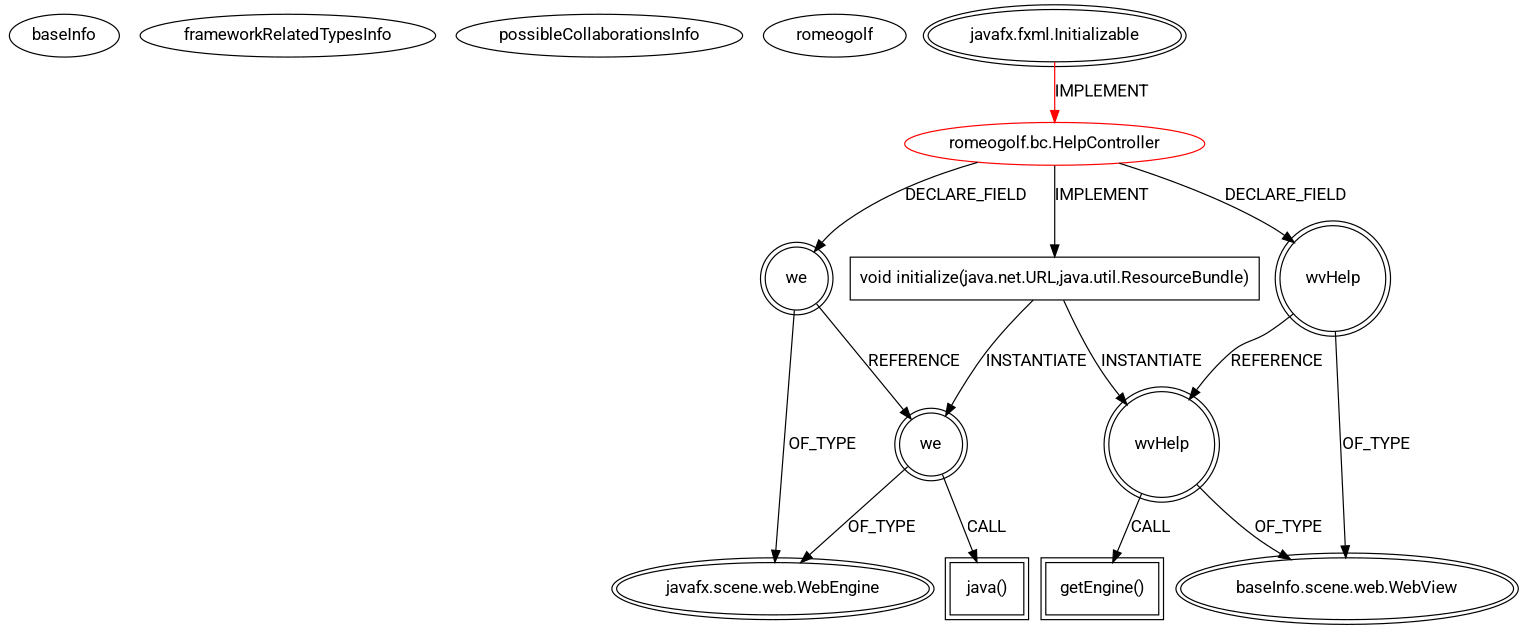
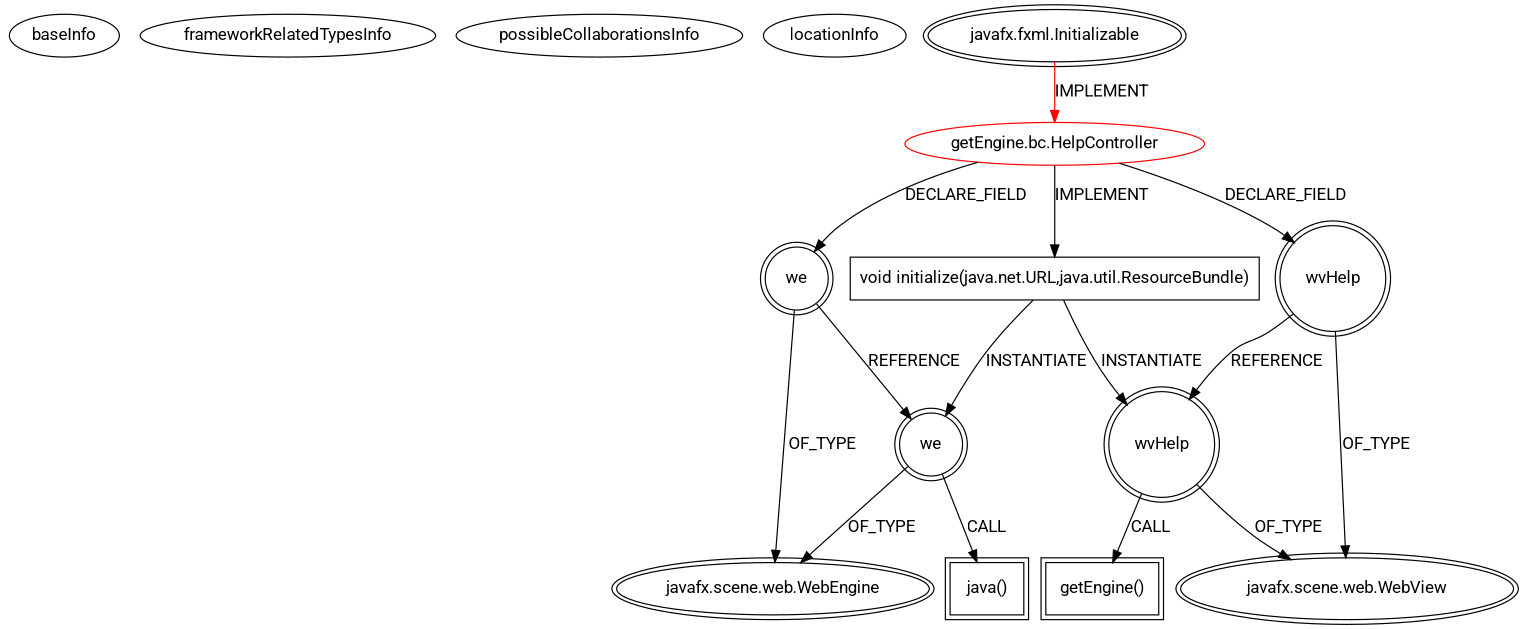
(835, 36) -> (835, 36)
(1055, 144) -> (1055, 144)
(1347, 589) -> (1347, 589)
